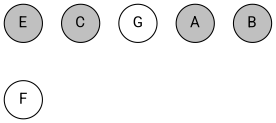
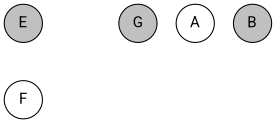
(81, 23) -> none
(138, 23) -> (138, 23)
(195, 23) -> (195, 23)
